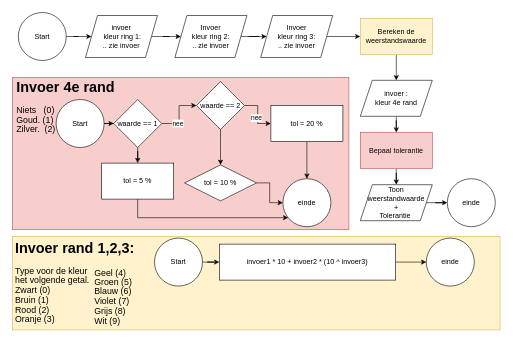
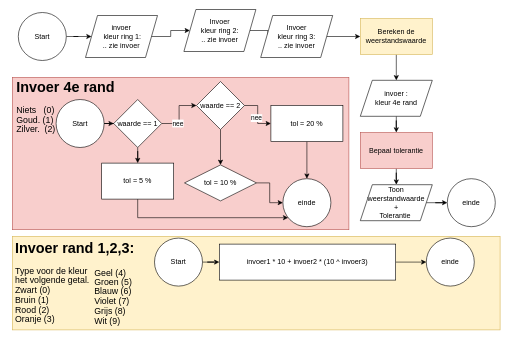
(211, 36) -> (220, 30)
